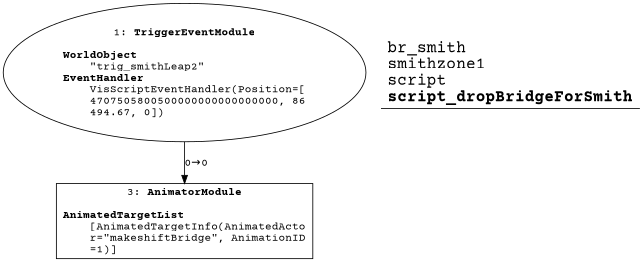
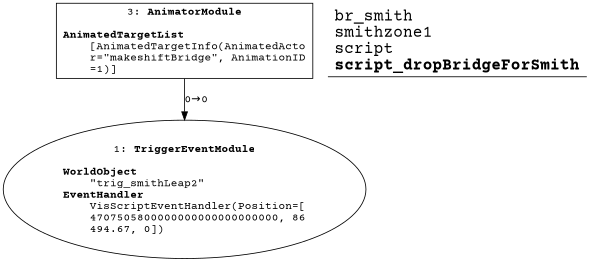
(185, 100) -> (185, 217)
(185, 159) -> (185, 95)
